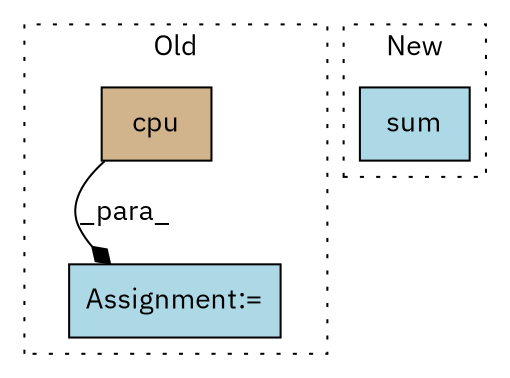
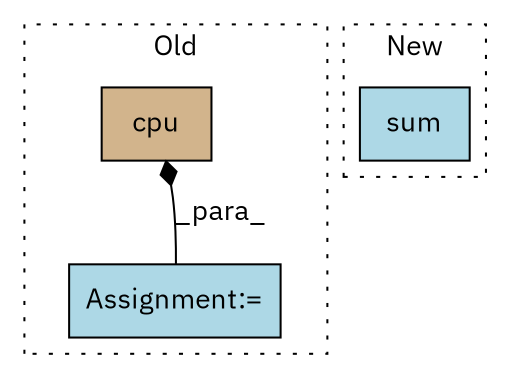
(76, 201) -> (175, 225)
